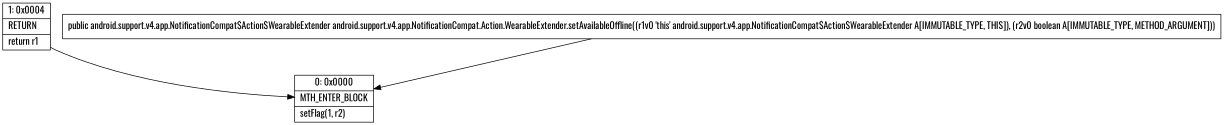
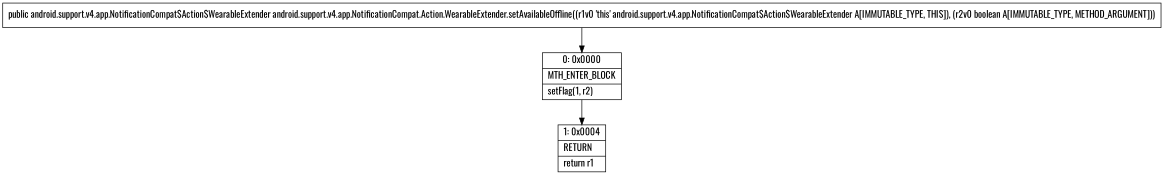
(167, 83) -> (582, 109)
